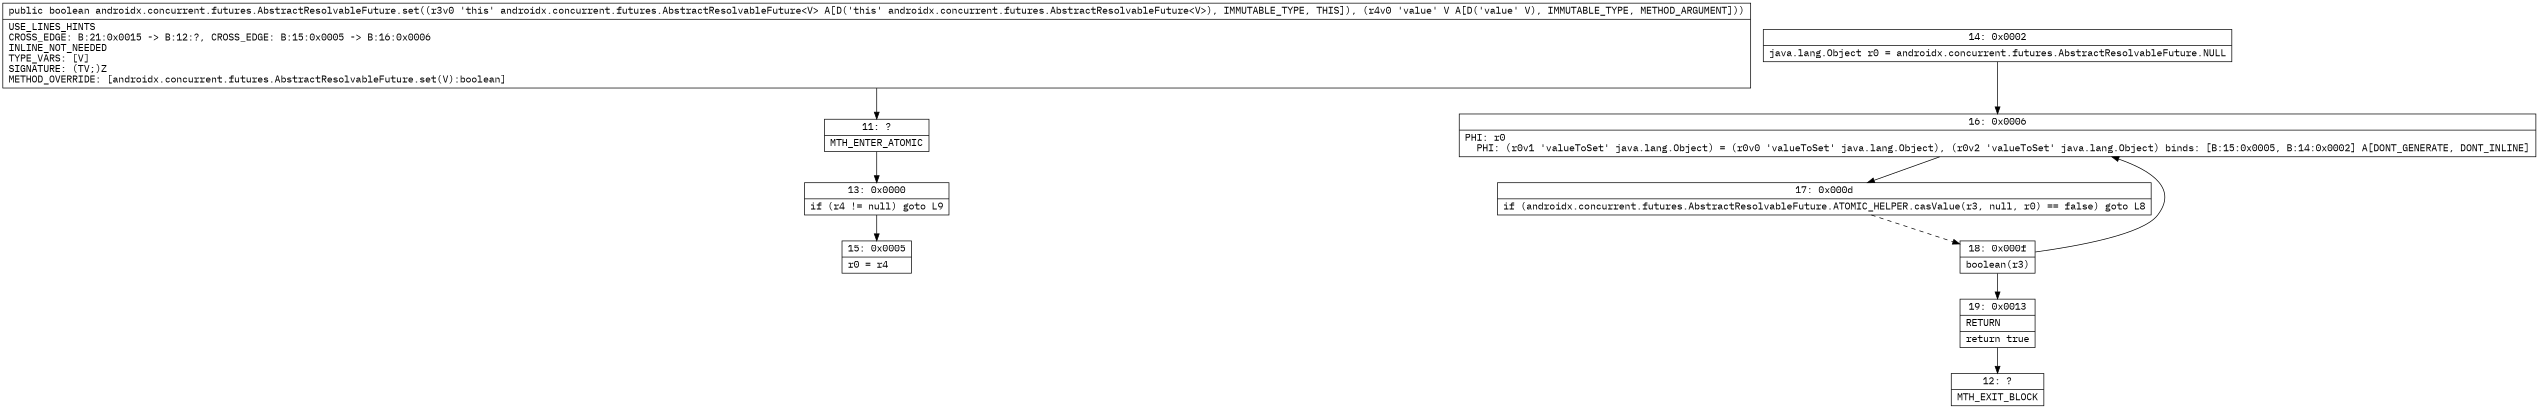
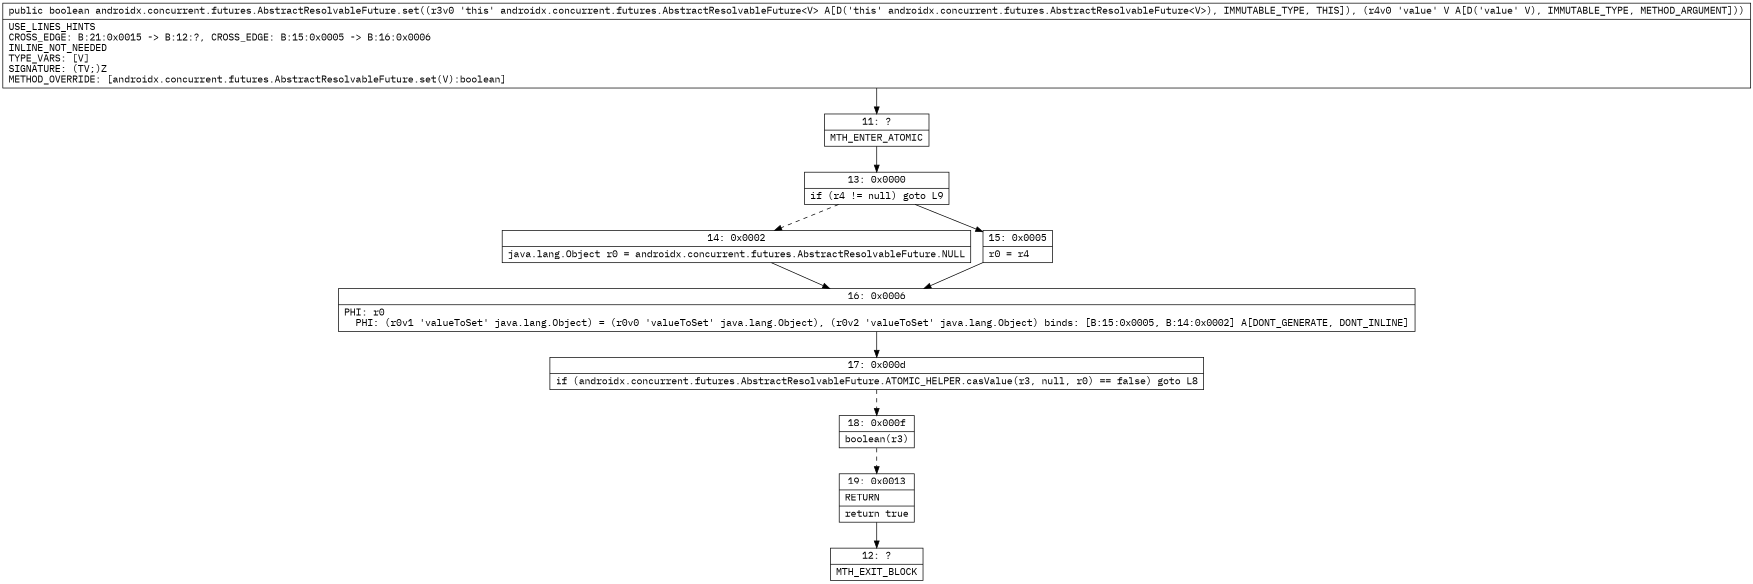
none -> (810, 216)
(2138, 228) -> (957, 274)
(1998, 283) -> (877, 457)
